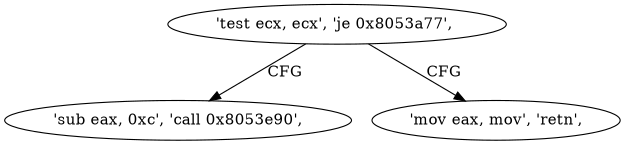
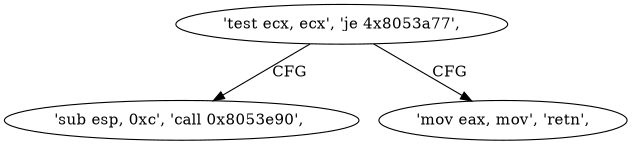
(337, 24) -> (342, 24)
(178, 120) -> (182, 120)
